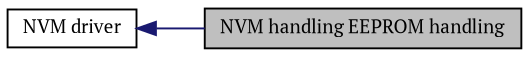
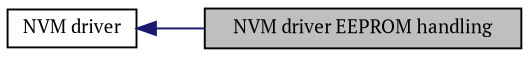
(363, 28) -> (363, 28)
